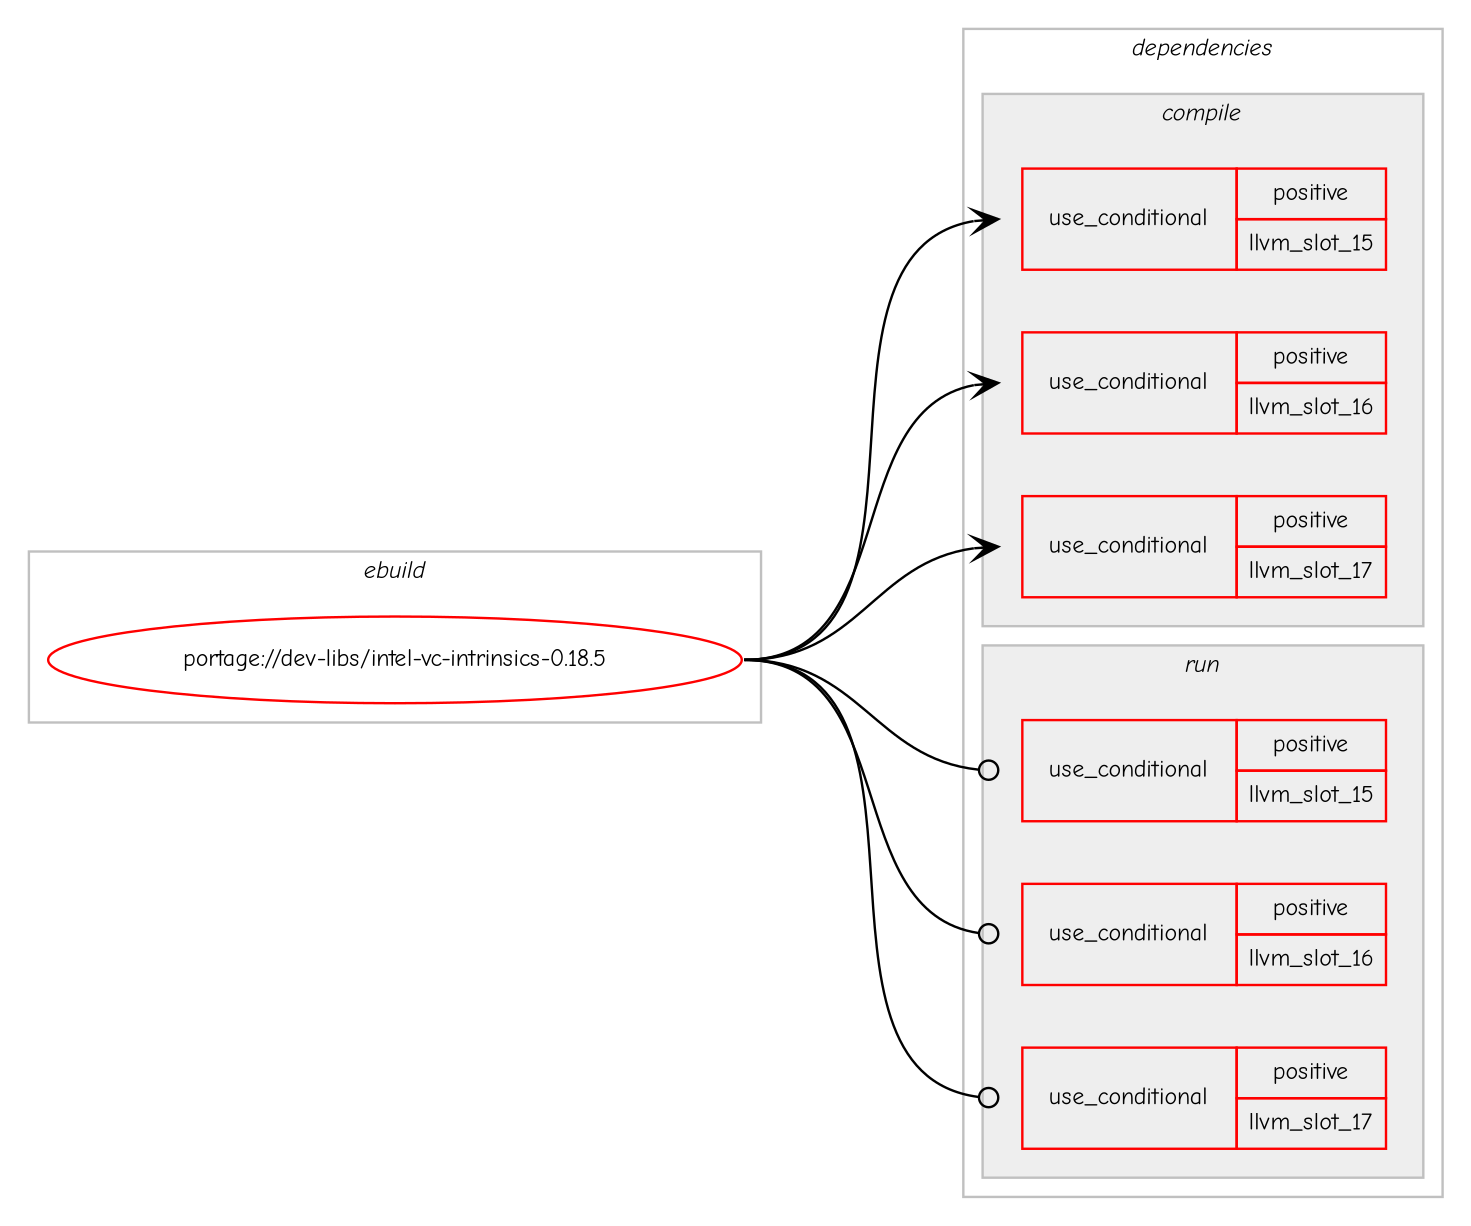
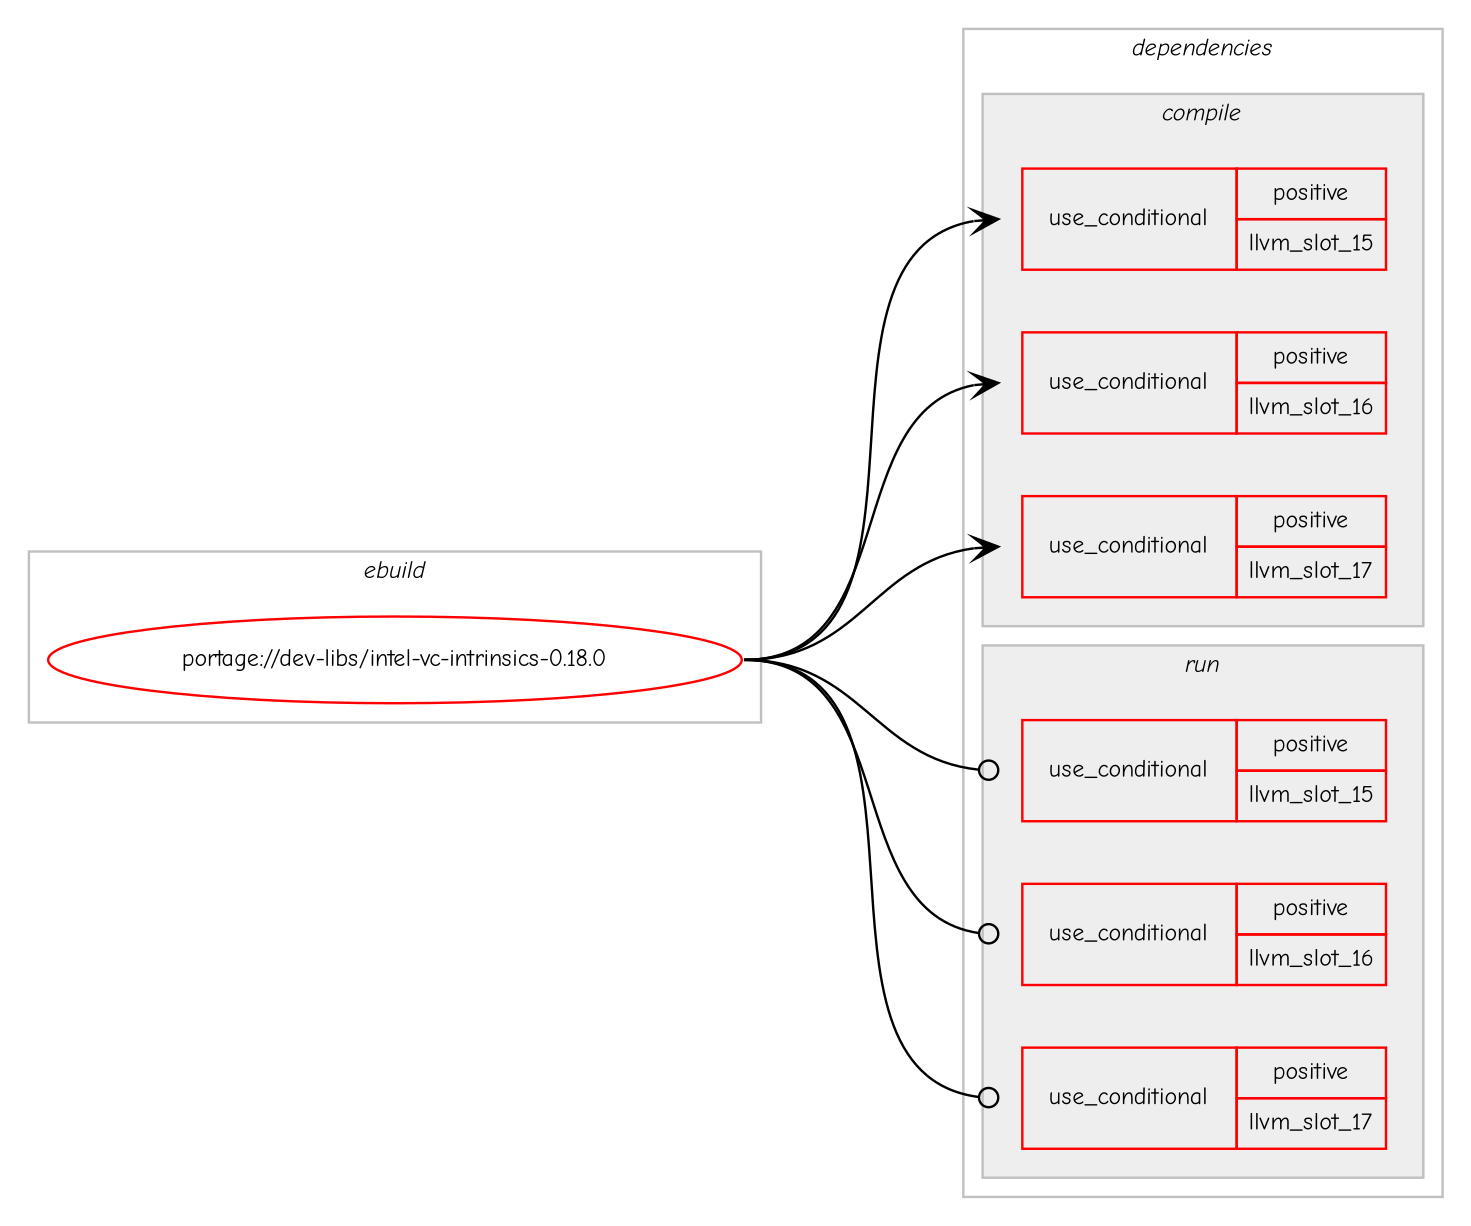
(395, 660) -> (395, 660)
